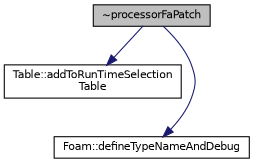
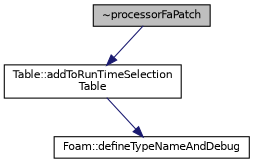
(195, 76) -> (121, 113)
